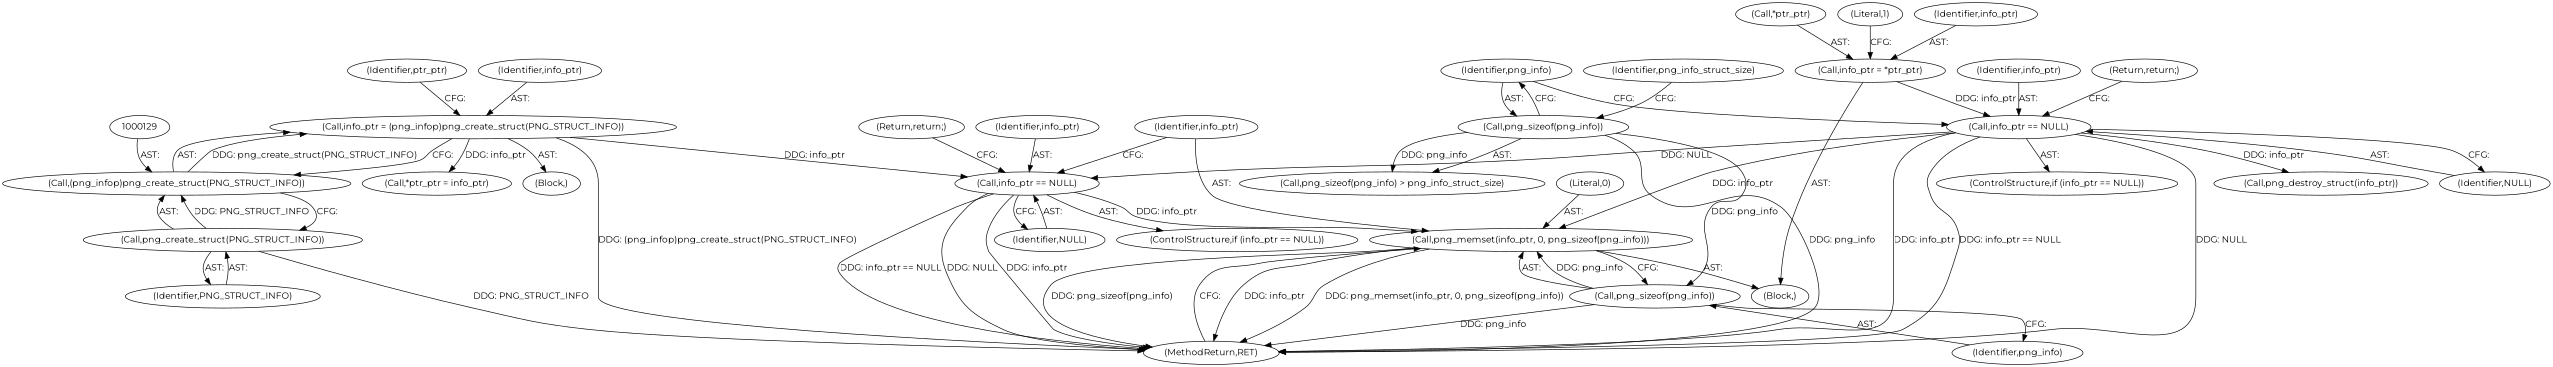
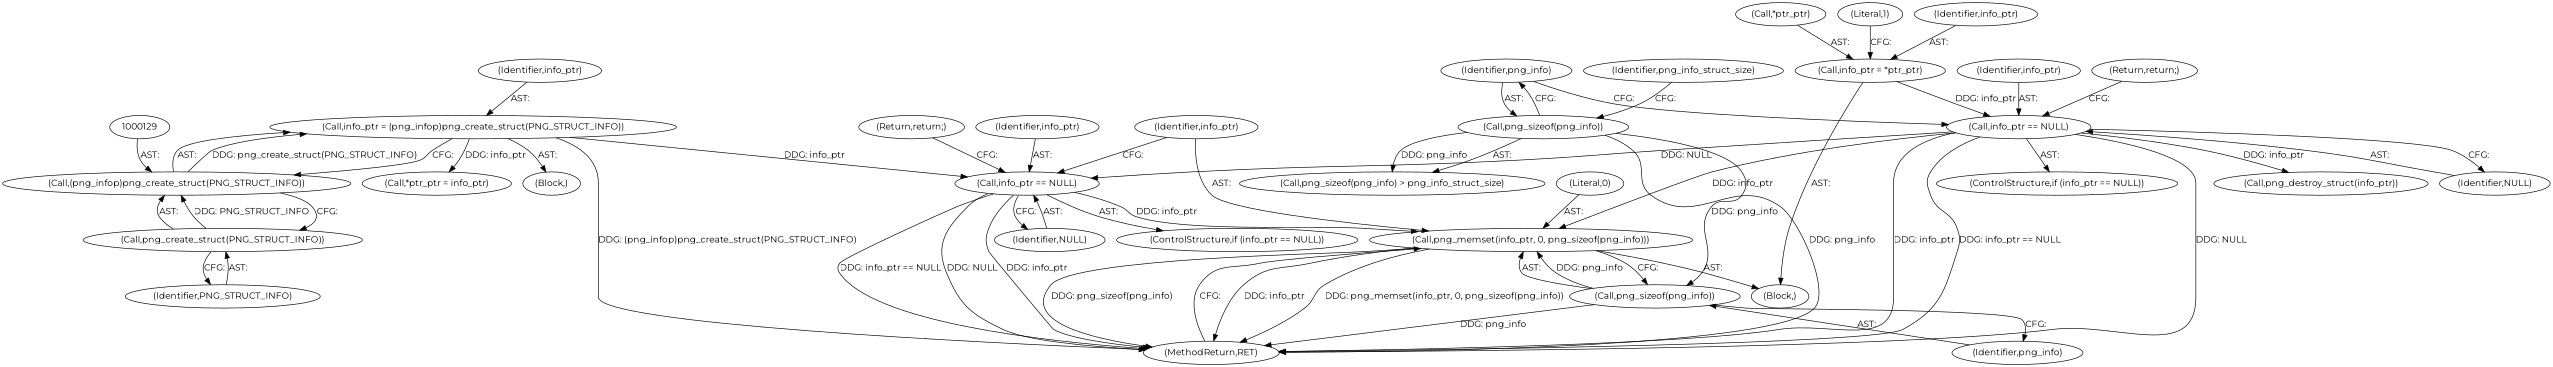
(407, 71) -> none
(216, 268) -> (216, 268)
(693, 337) -> none
